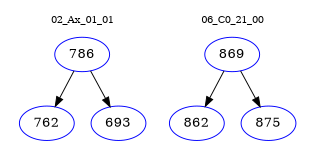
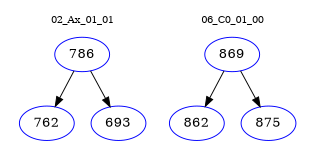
(233, 21) -> (233, 21)
